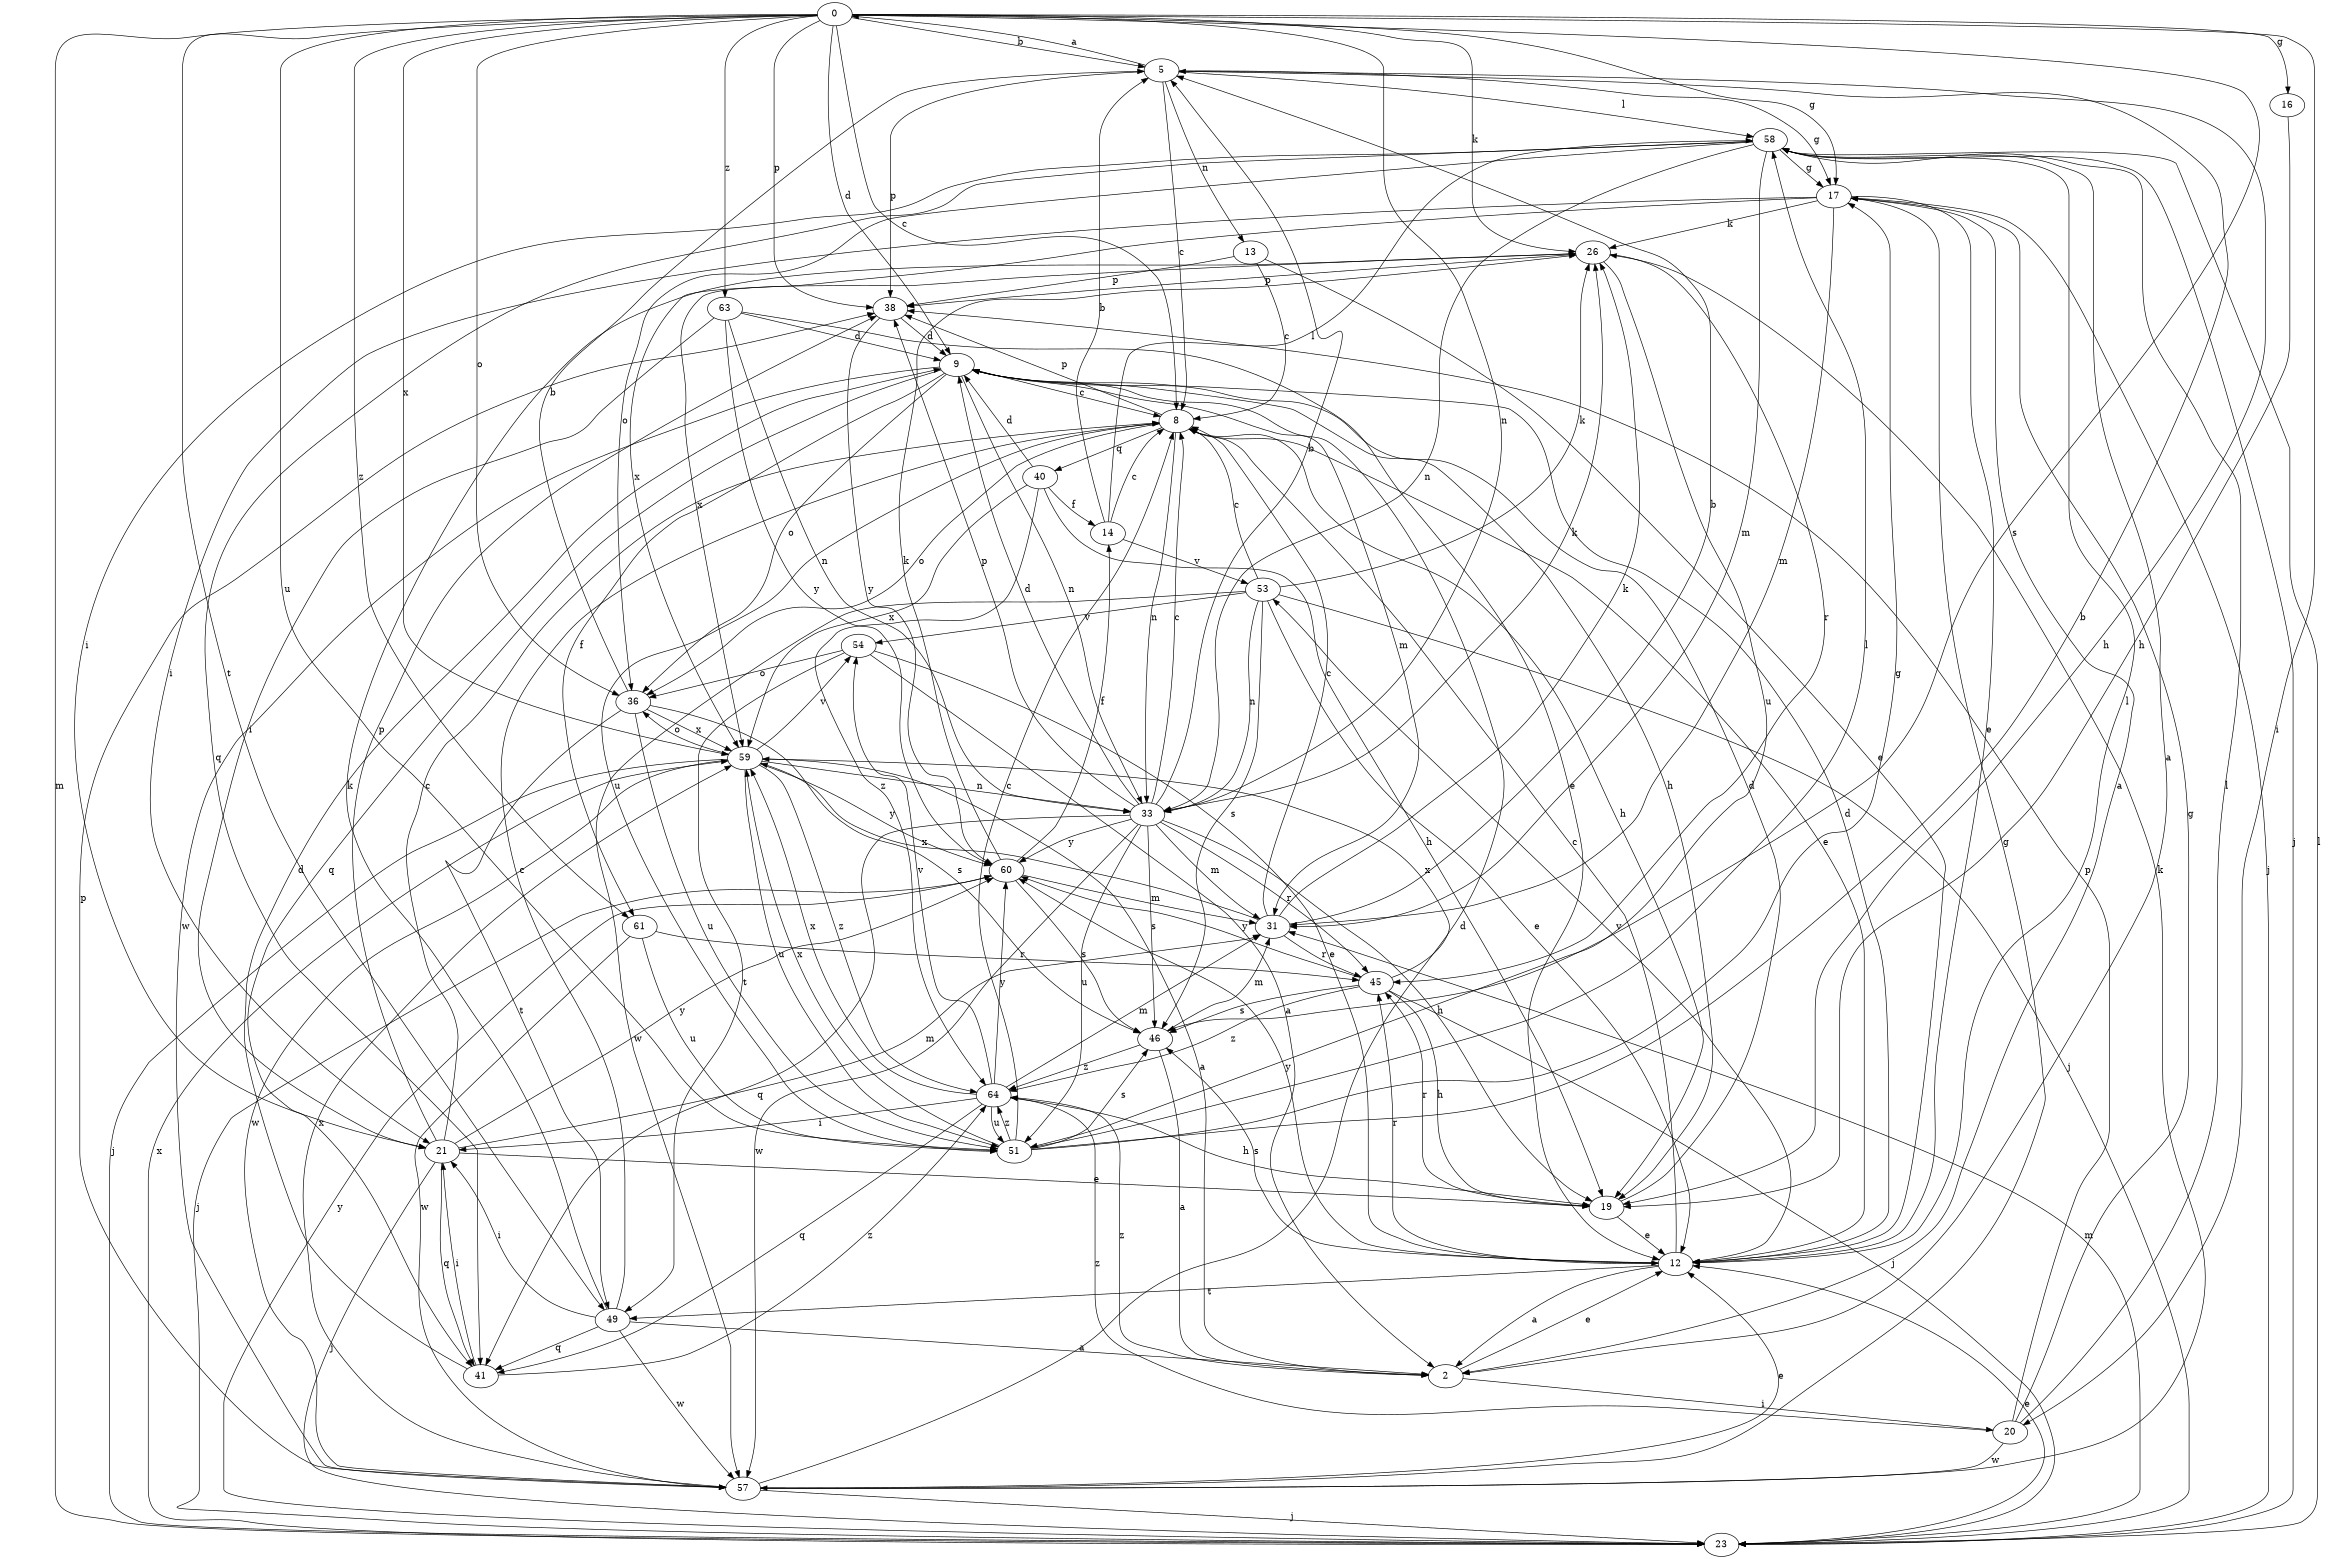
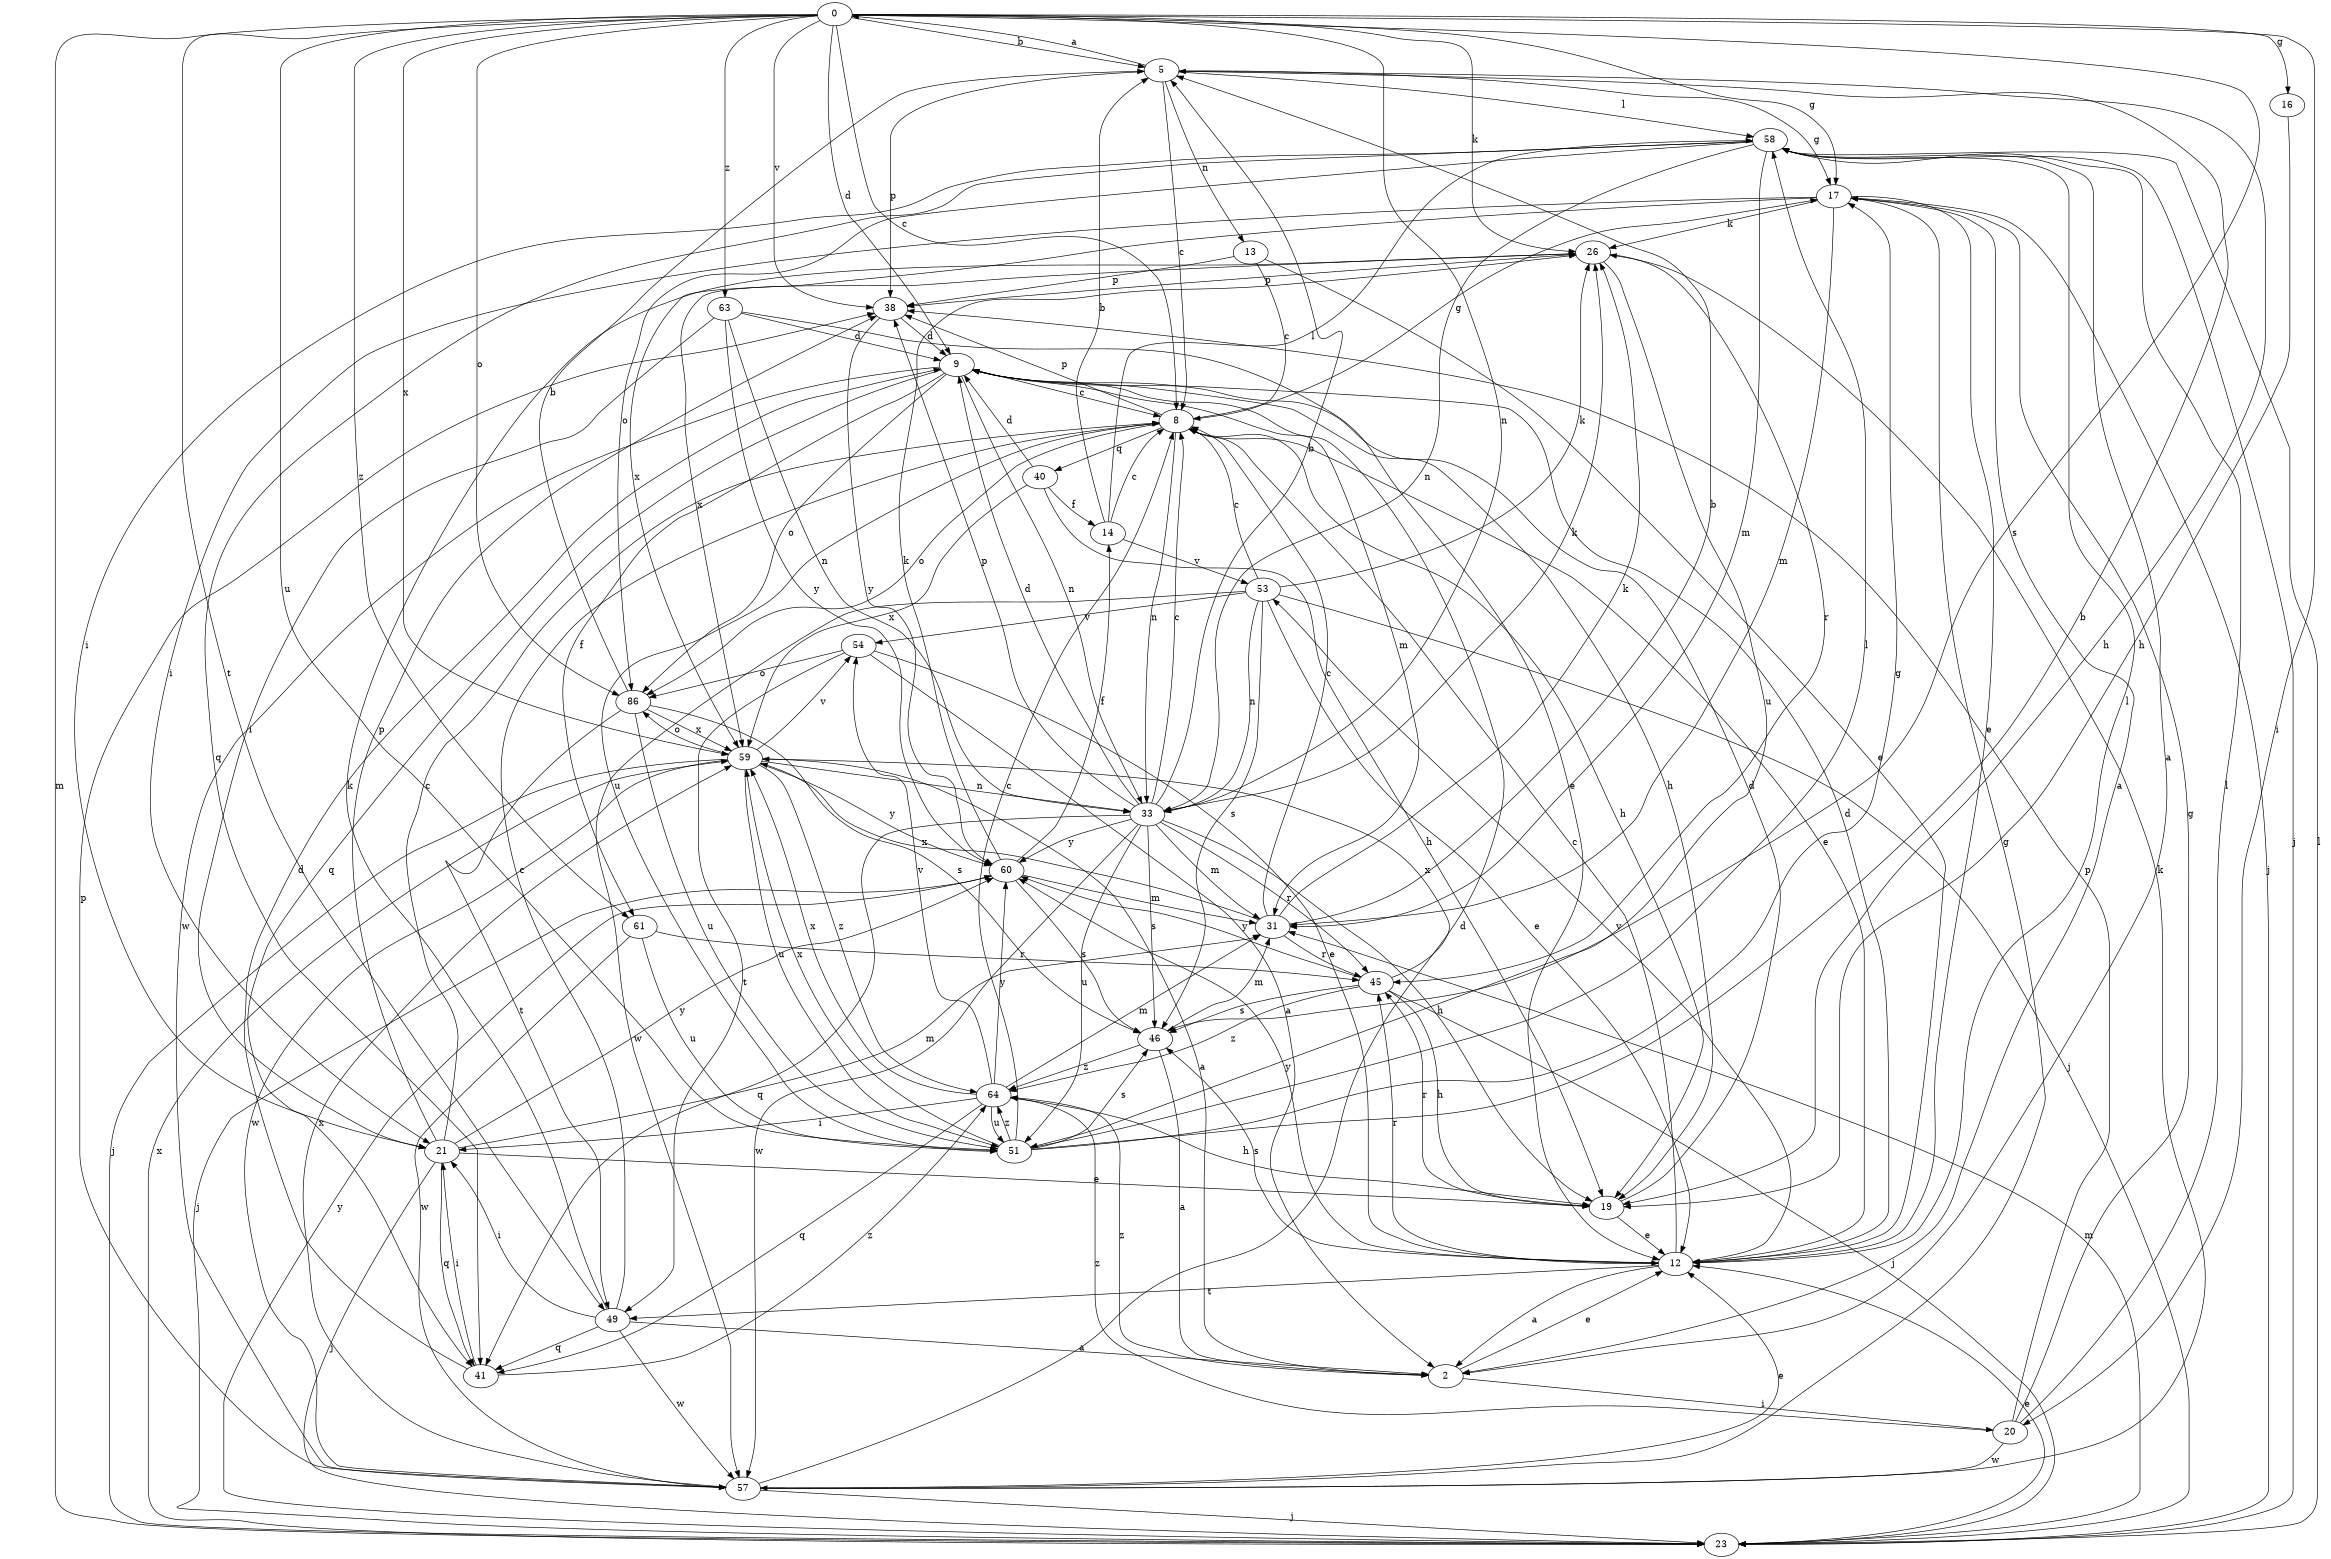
(1799, 167) -> (1490, 277)
(777, 168) -> (777, 168)
(633, 702) -> (633, 702)
(836, 724) -> none
